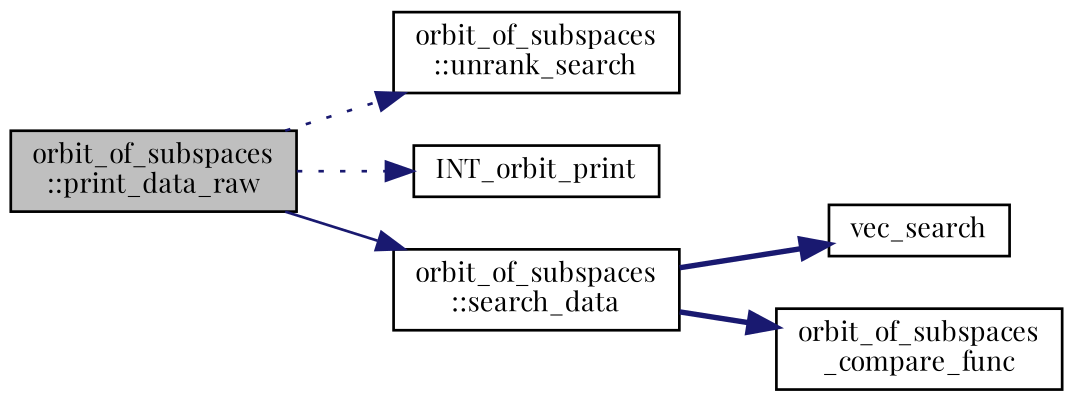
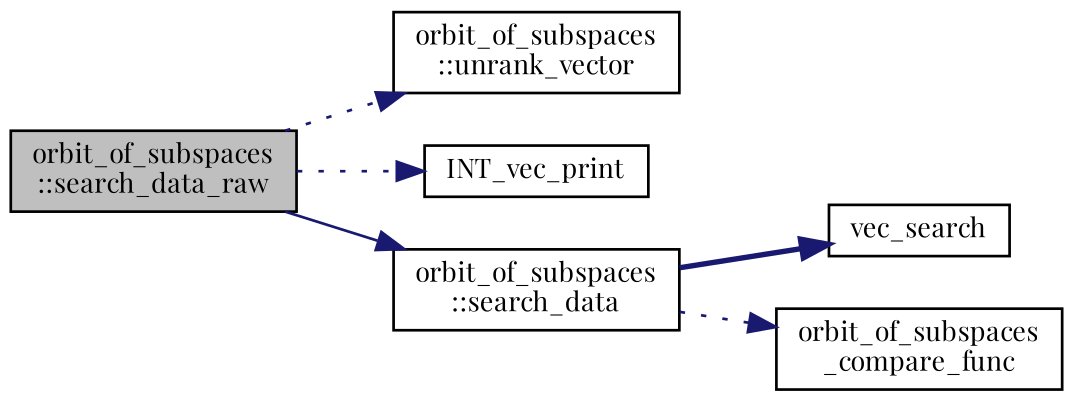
(536, 53) -> (536, 53)
(154, 171) -> (154, 171)
(536, 171) -> (536, 171)
(714, 317) -> (714, 317)
